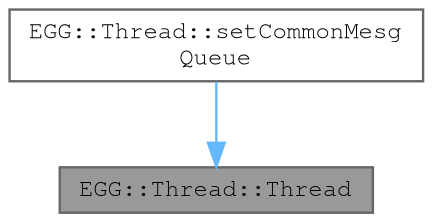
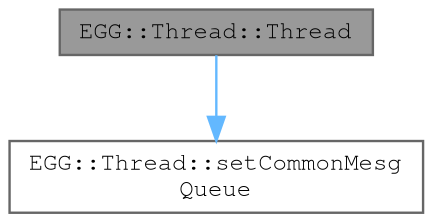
(216, 112) -> (216, 86)
